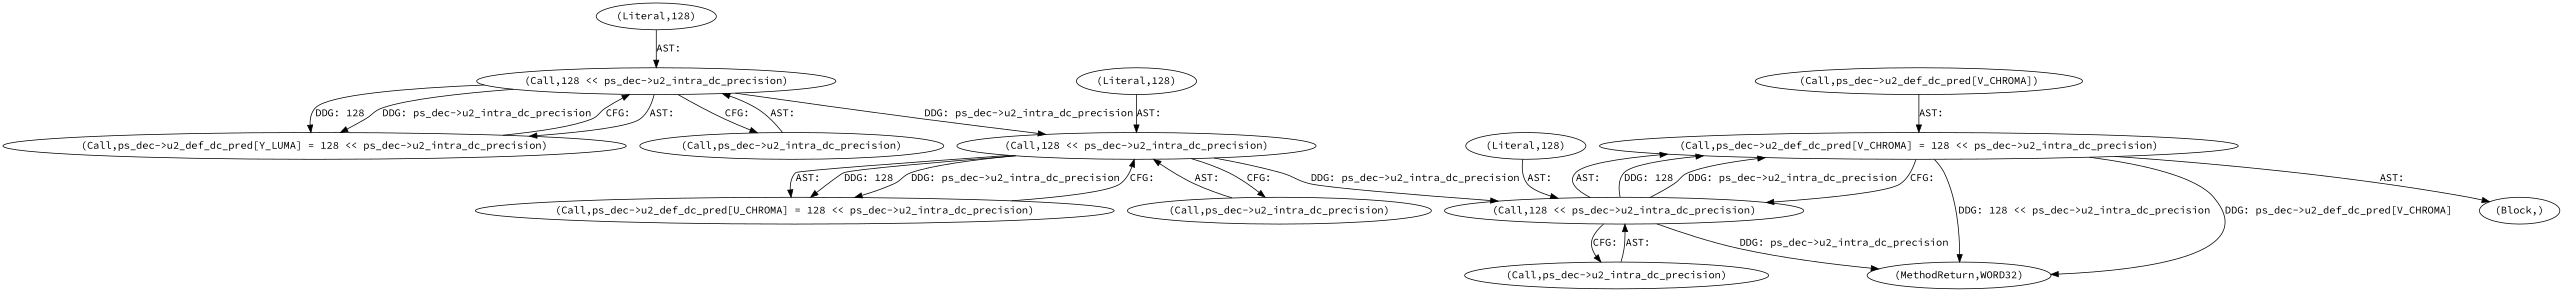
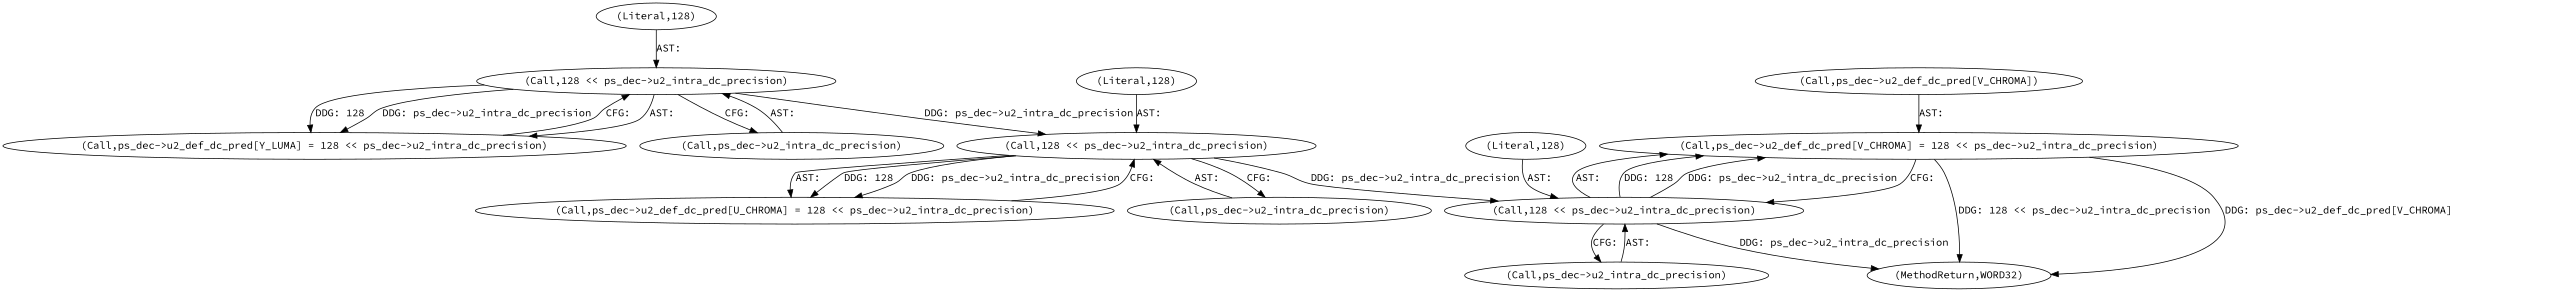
(2520, 211) -> none
